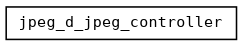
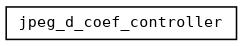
(121, 23) -> (121, 23)
